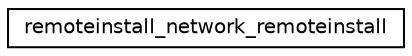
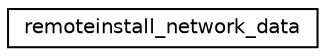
(206, 28) -> (163, 28)
